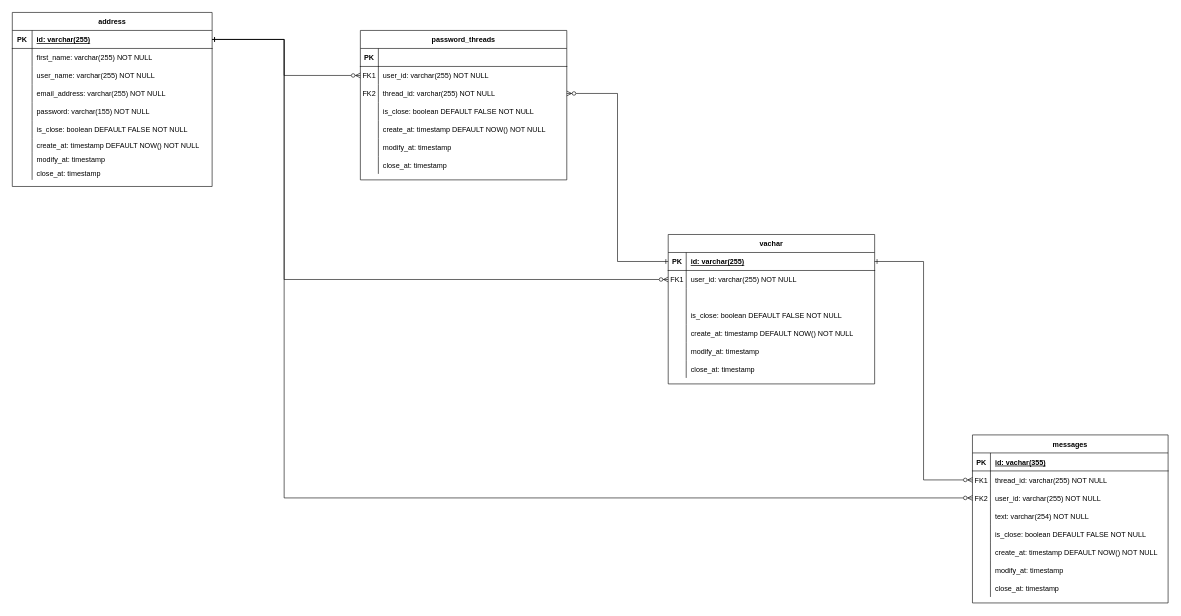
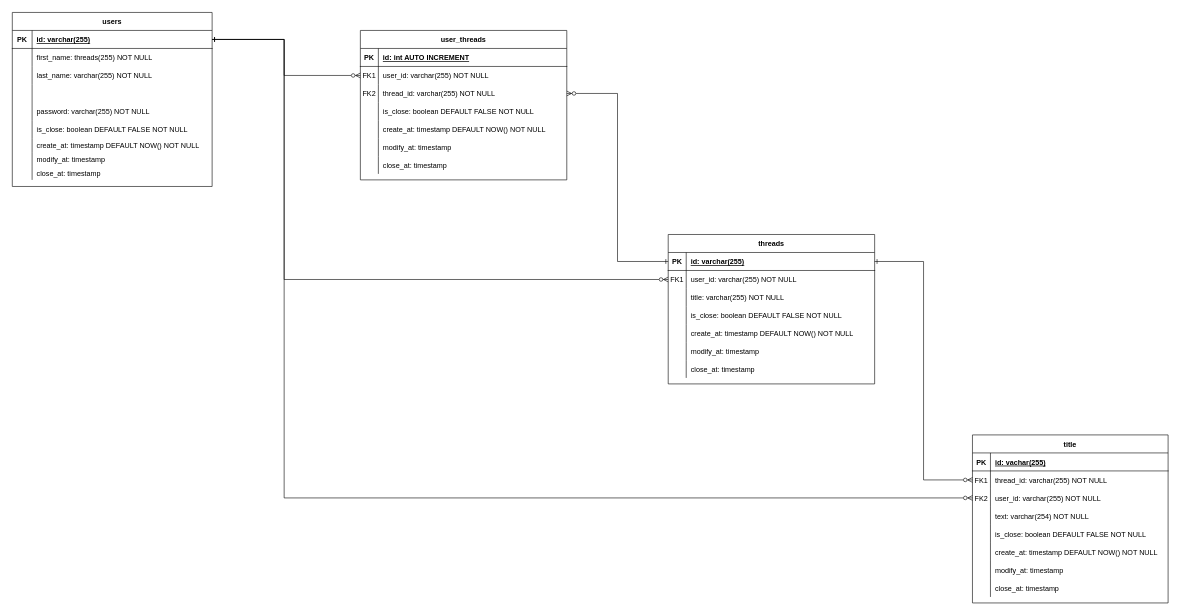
(112, 22) -> (112, 22)
(463, 40) -> (463, 40)
none -> (473, 57)
(98, 58) -> (98, 58)
(97, 76) -> (96, 76)
(122, 93) -> none
(95, 112) -> (95, 112)
(771, 244) -> (771, 244)
none -> (780, 297)
(1070, 444) -> (1070, 444)
(1022, 462) -> (1022, 462)
